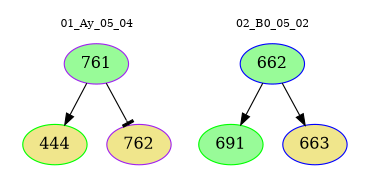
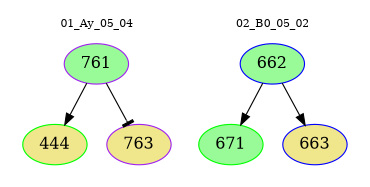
(139, 145) -> (139, 145)
(231, 145) -> (231, 145)
